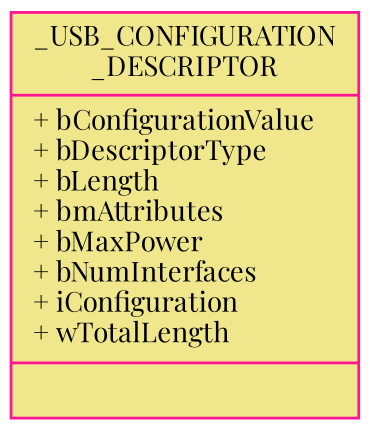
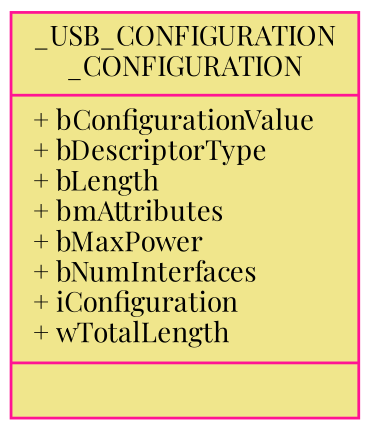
(185, 68) -> (185, 68)
